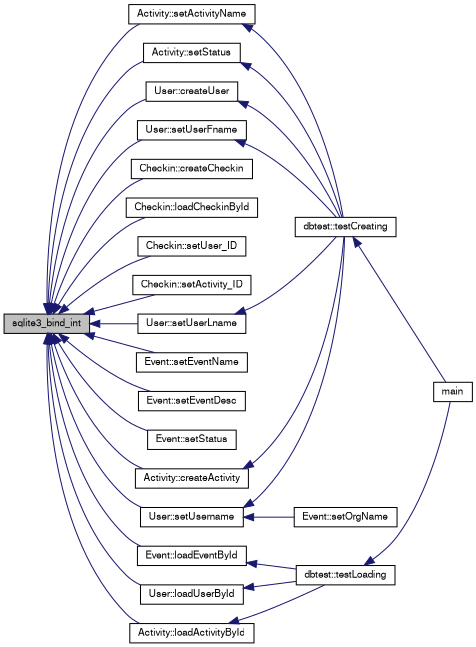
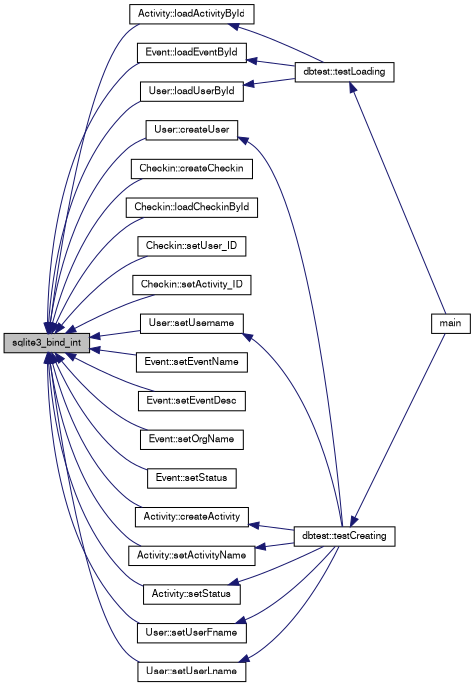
(274, 517) -> (100, 401)
